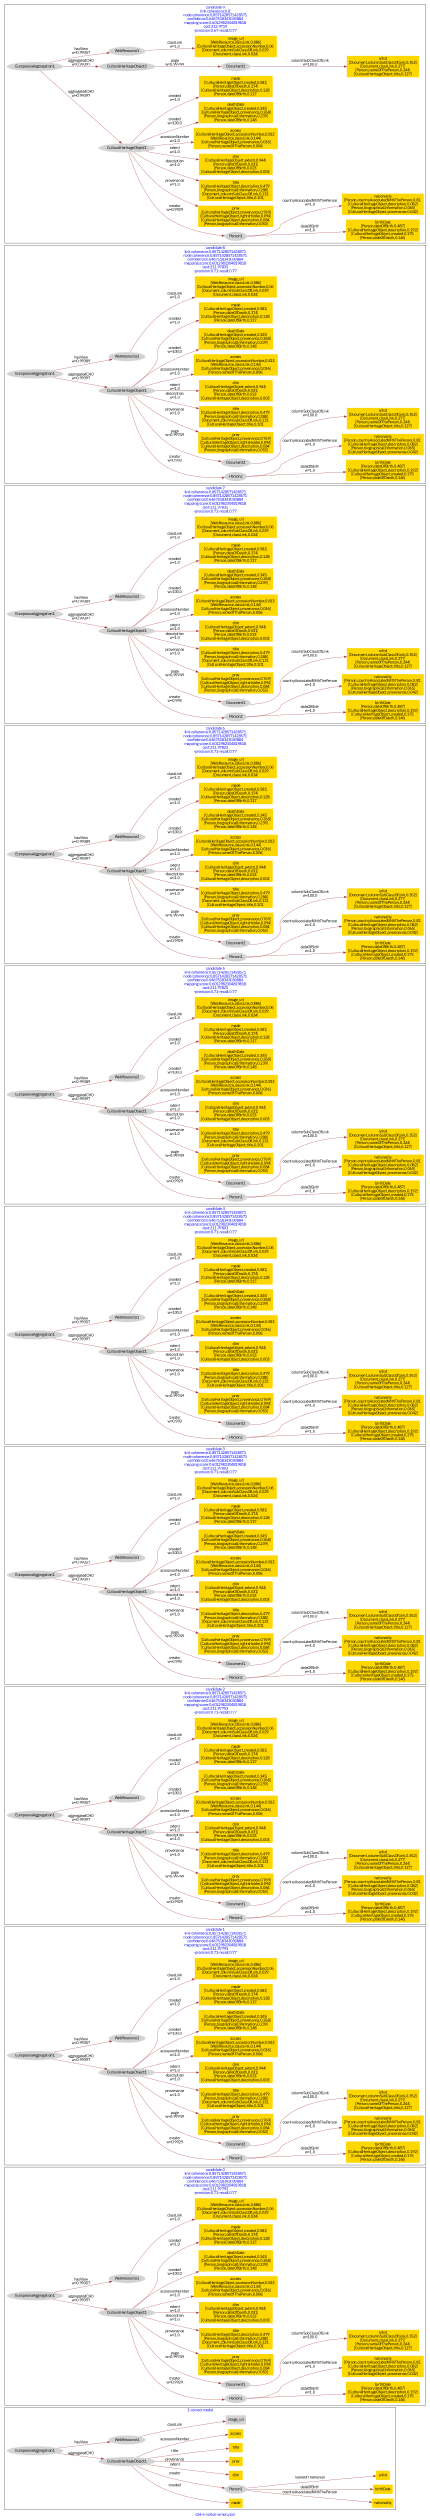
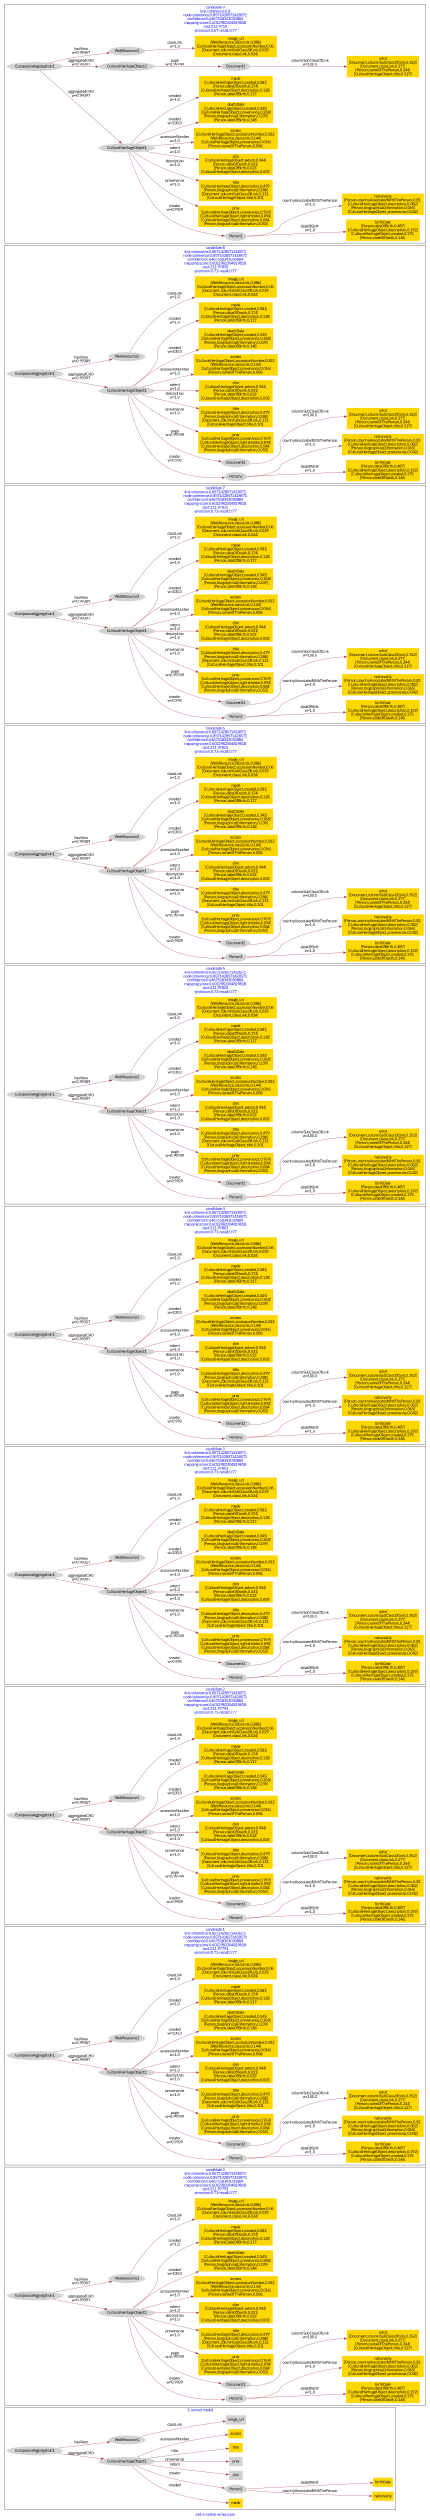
(236, 2462) -> (236, 2462)
(236, 2475) -> (236, 2475)
(383, 2475) -> none
